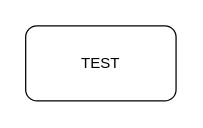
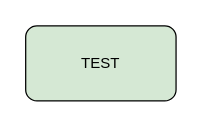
(101, 63) -> (101, 63)
